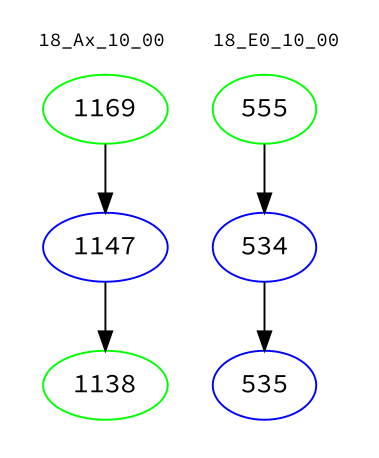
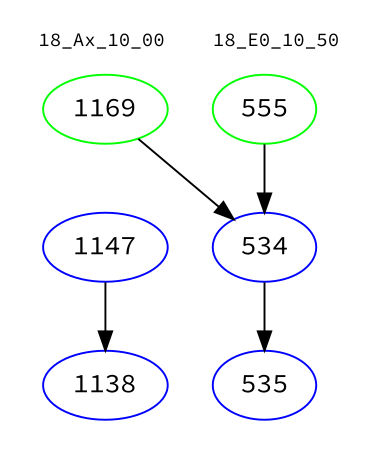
(277, 41) -> (277, 41)
(105, 169) -> (170, 166)
(105, 385) -> (105, 385)
